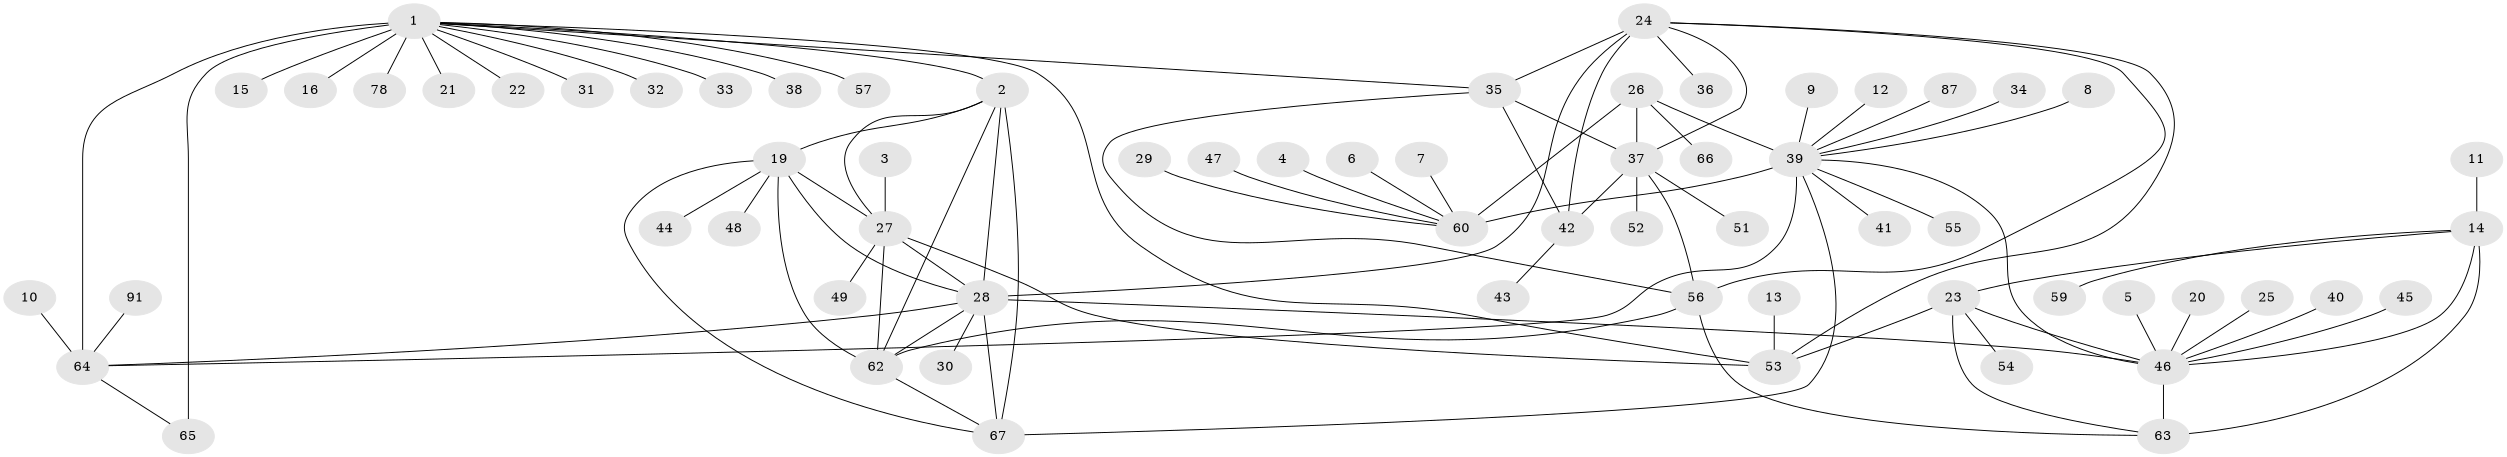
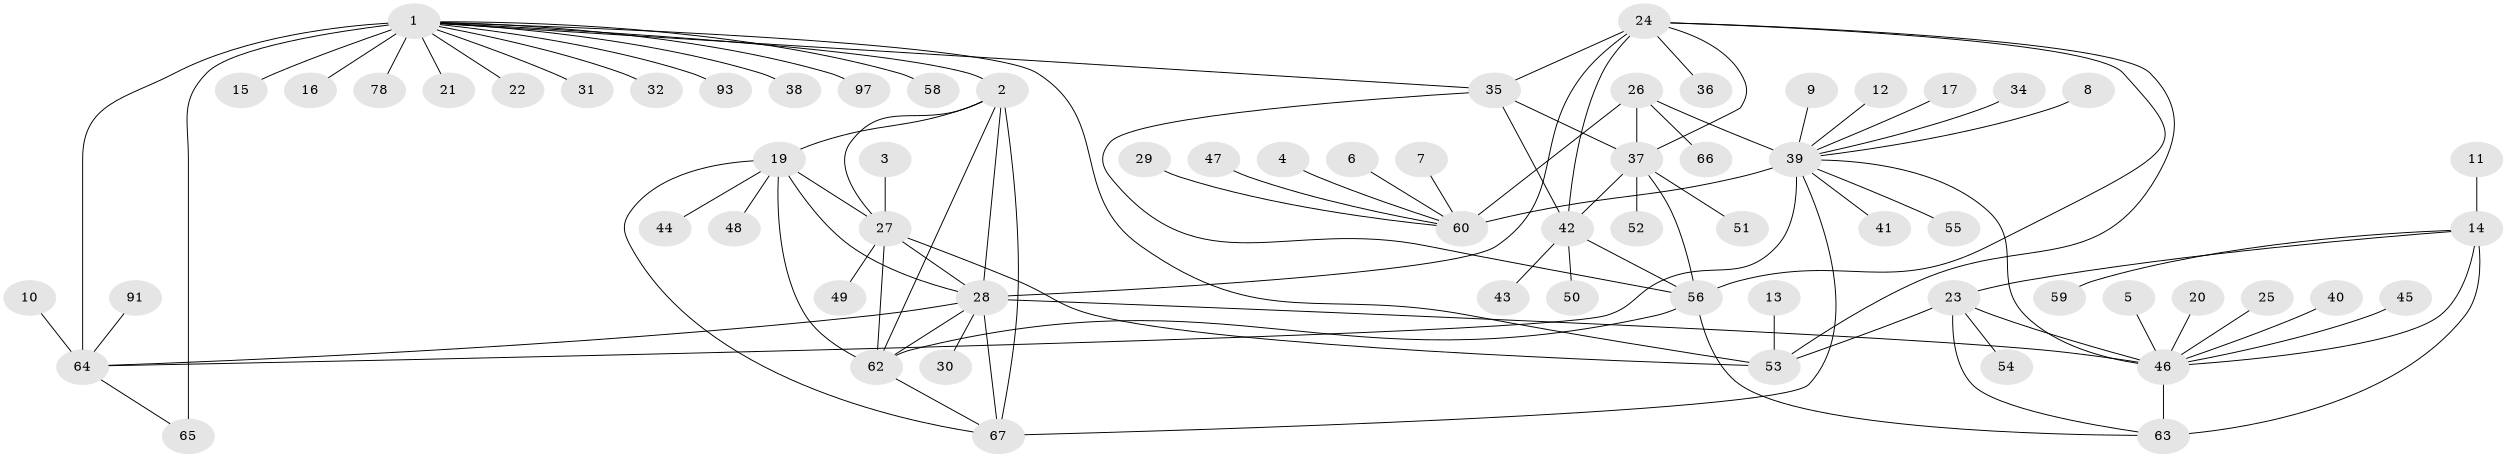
(726, 90) -> (726, 90)
(864, 90) -> (864, 90)
none -> (933, 90)
(1950, 90) -> (1950, 90)
none -> (1632, 263)
none -> (1572, 298)
